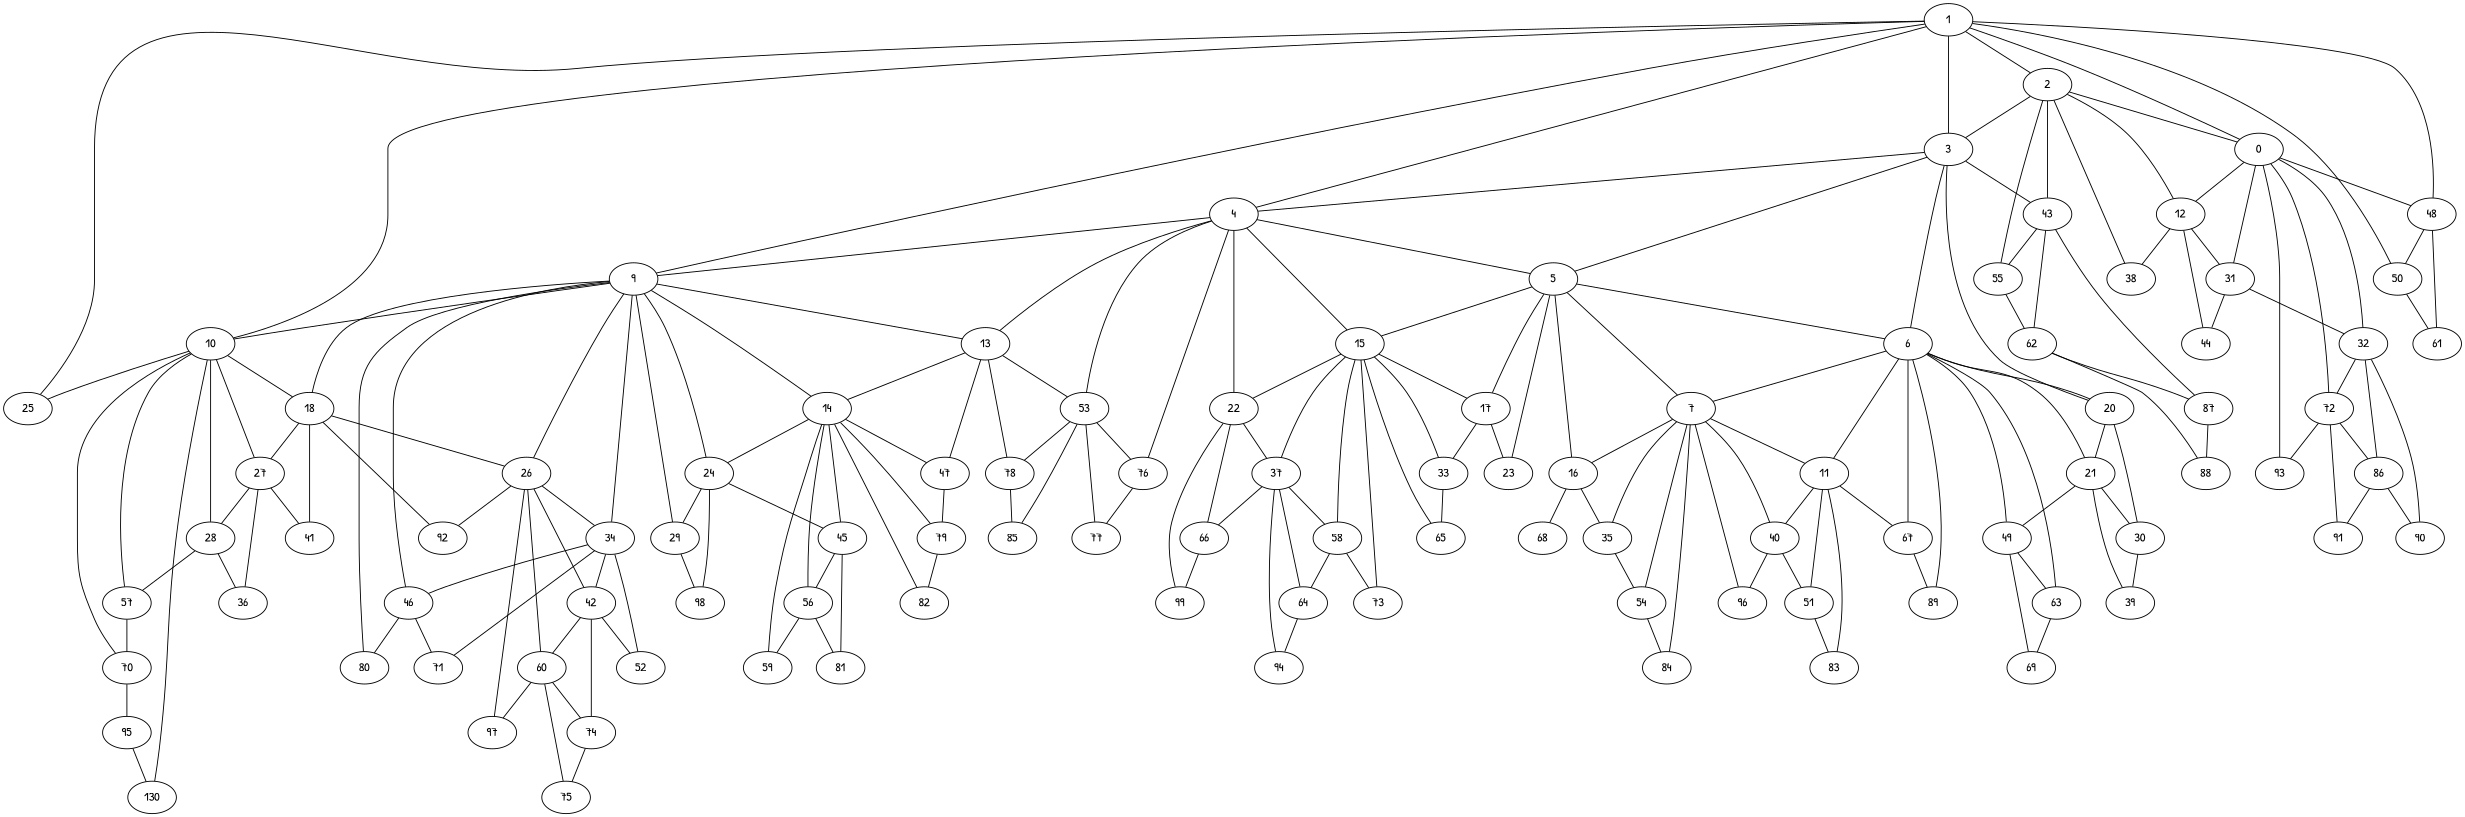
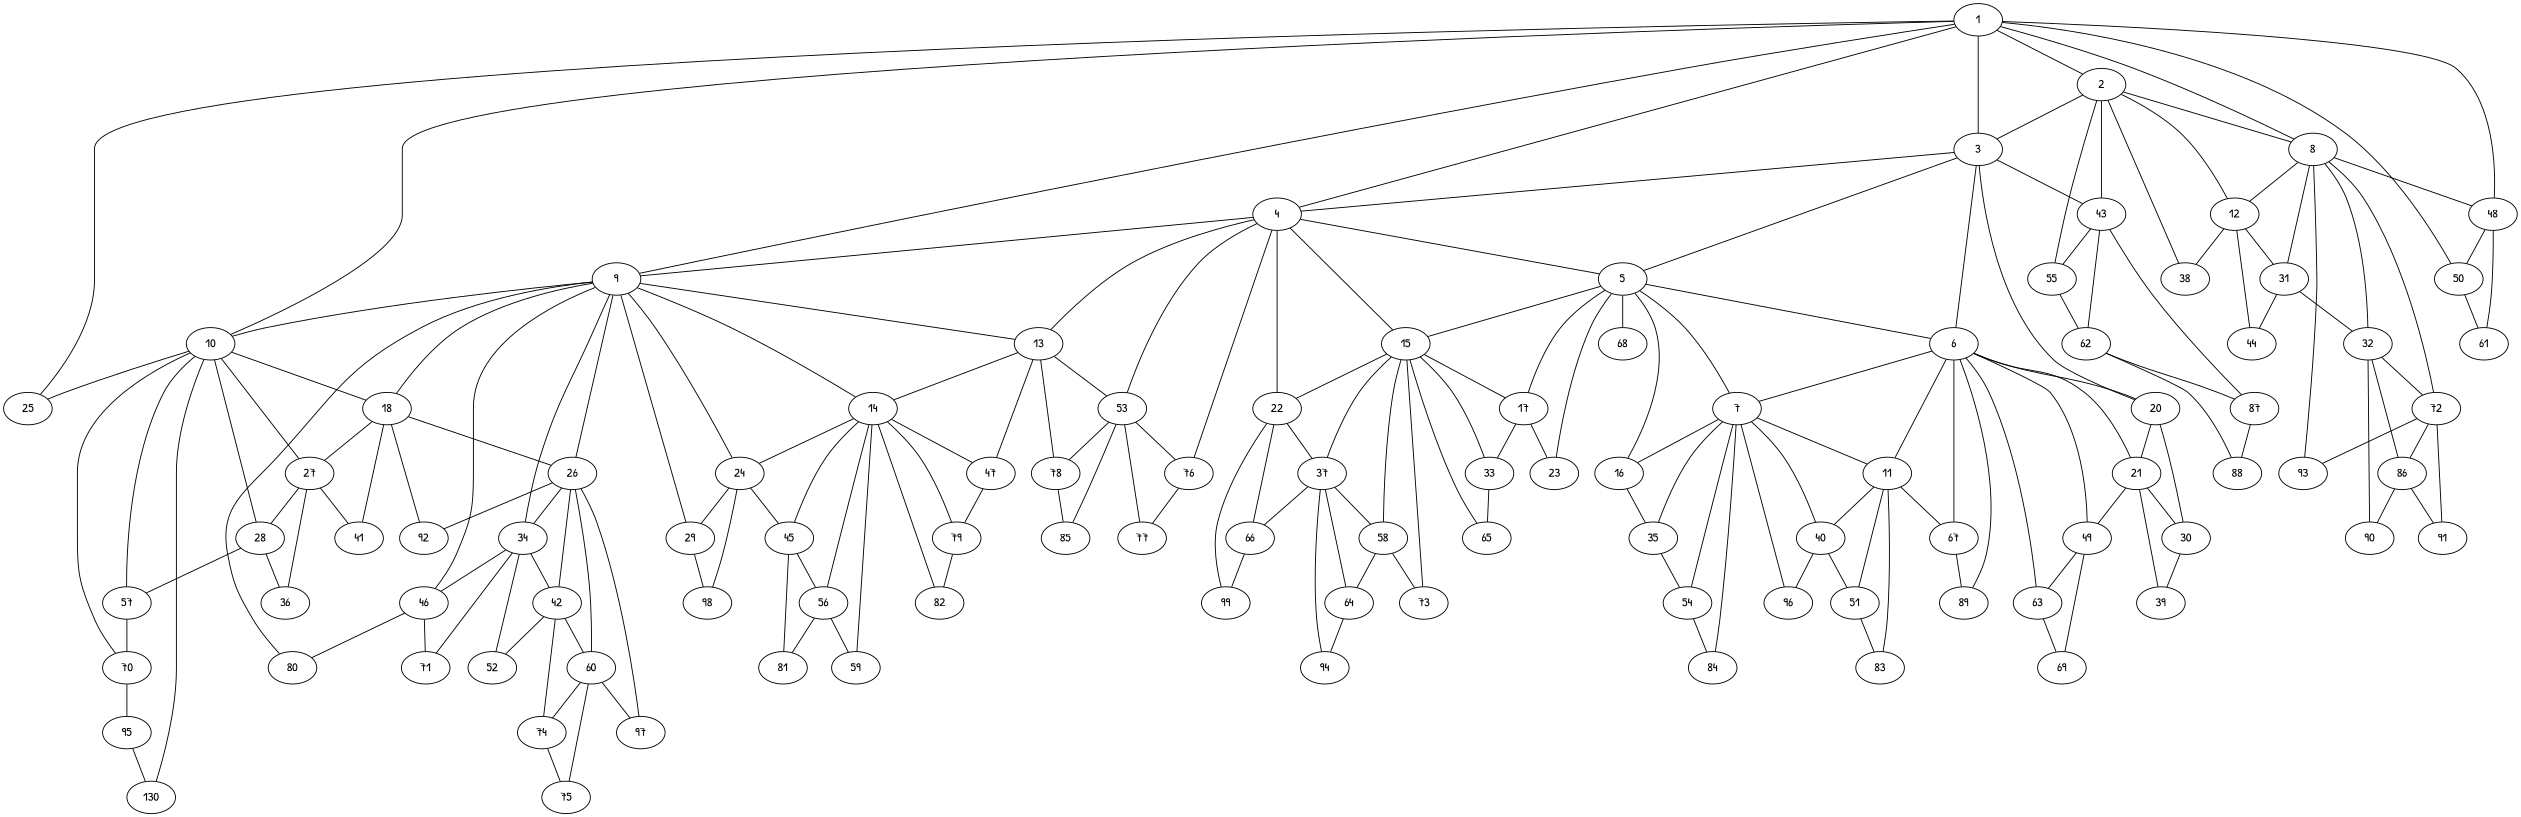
(2259, 149) -> (2313, 149)
(1558, 506) -> (1623, 311)
